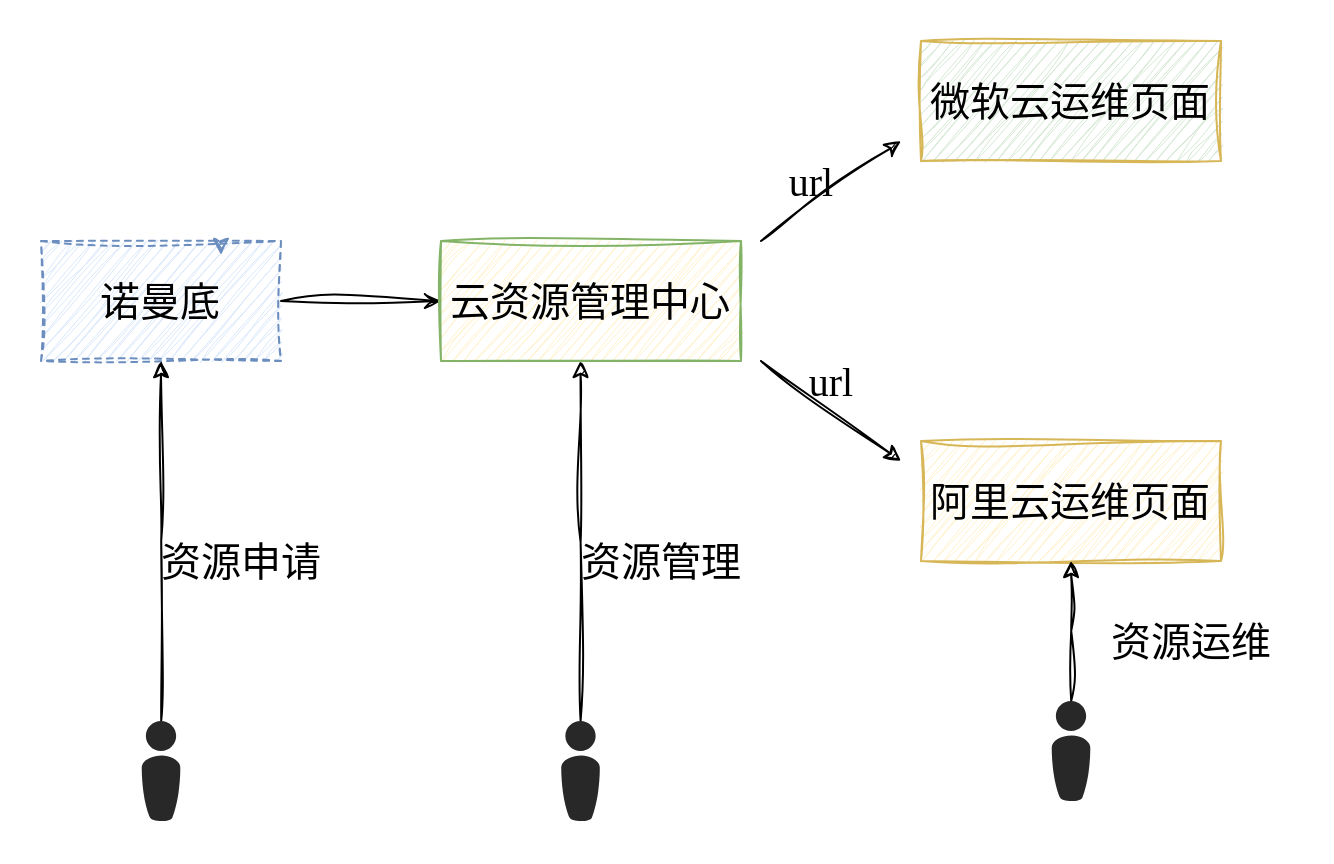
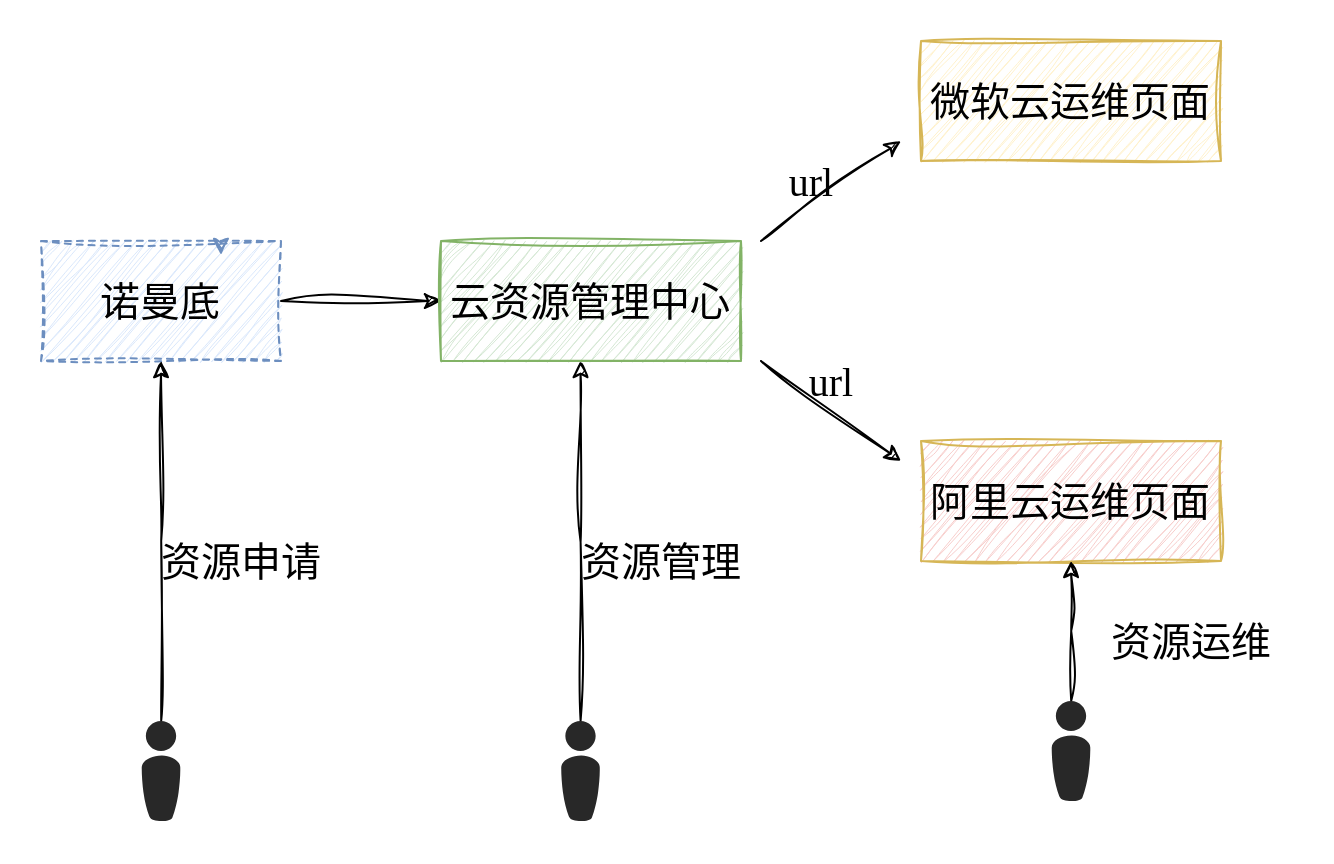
(1071, 101) -> (1071, 101)
(415, 301) -> (412, 301)
(591, 301) -> (591, 301)
(1071, 501) -> (1071, 501)
